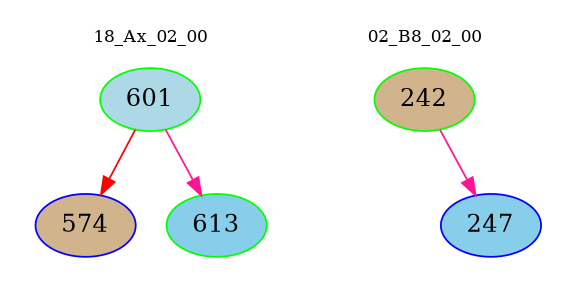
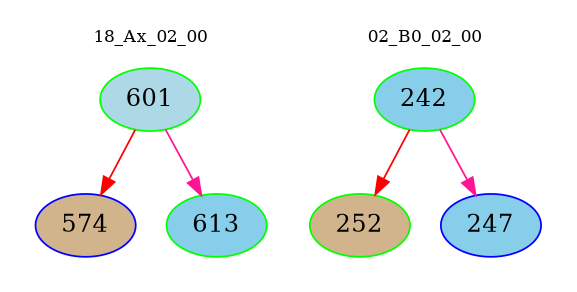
(425, 38) -> (425, 38)
(425, 100) -> (425, 100)
none -> (360, 225)
